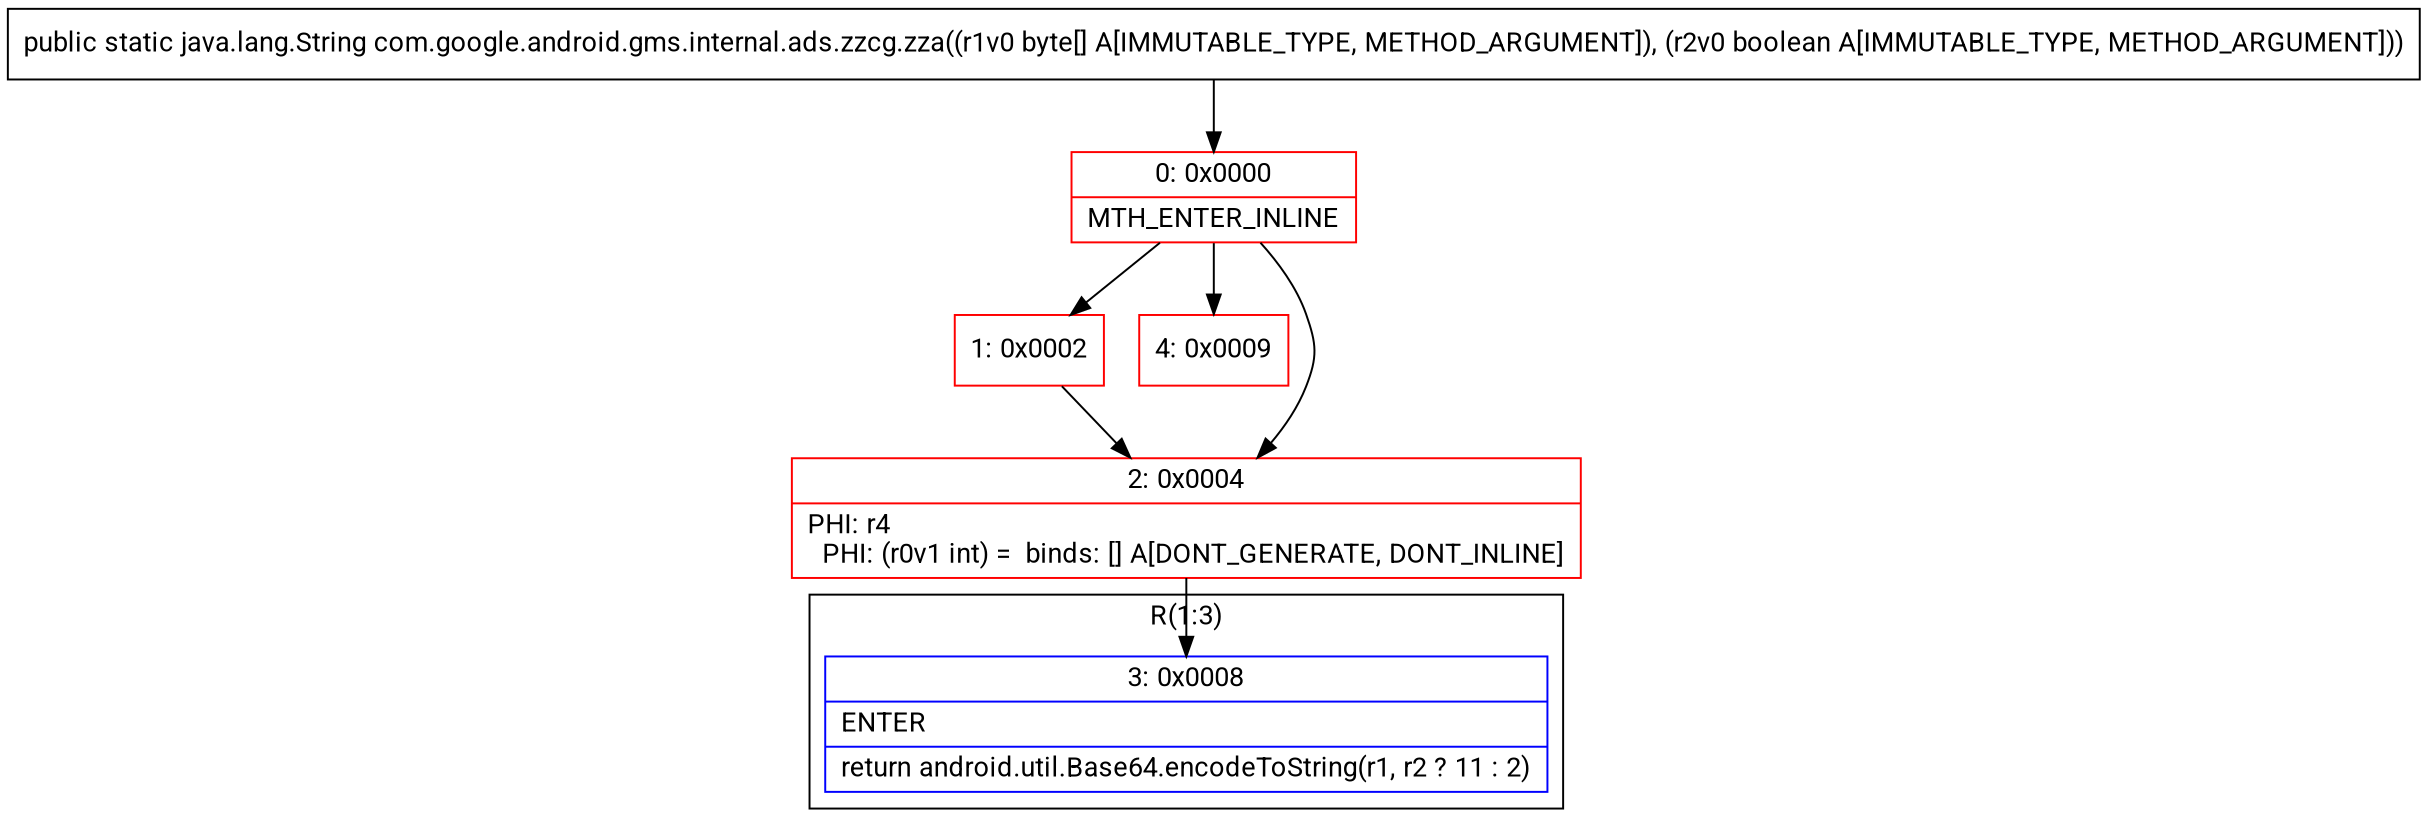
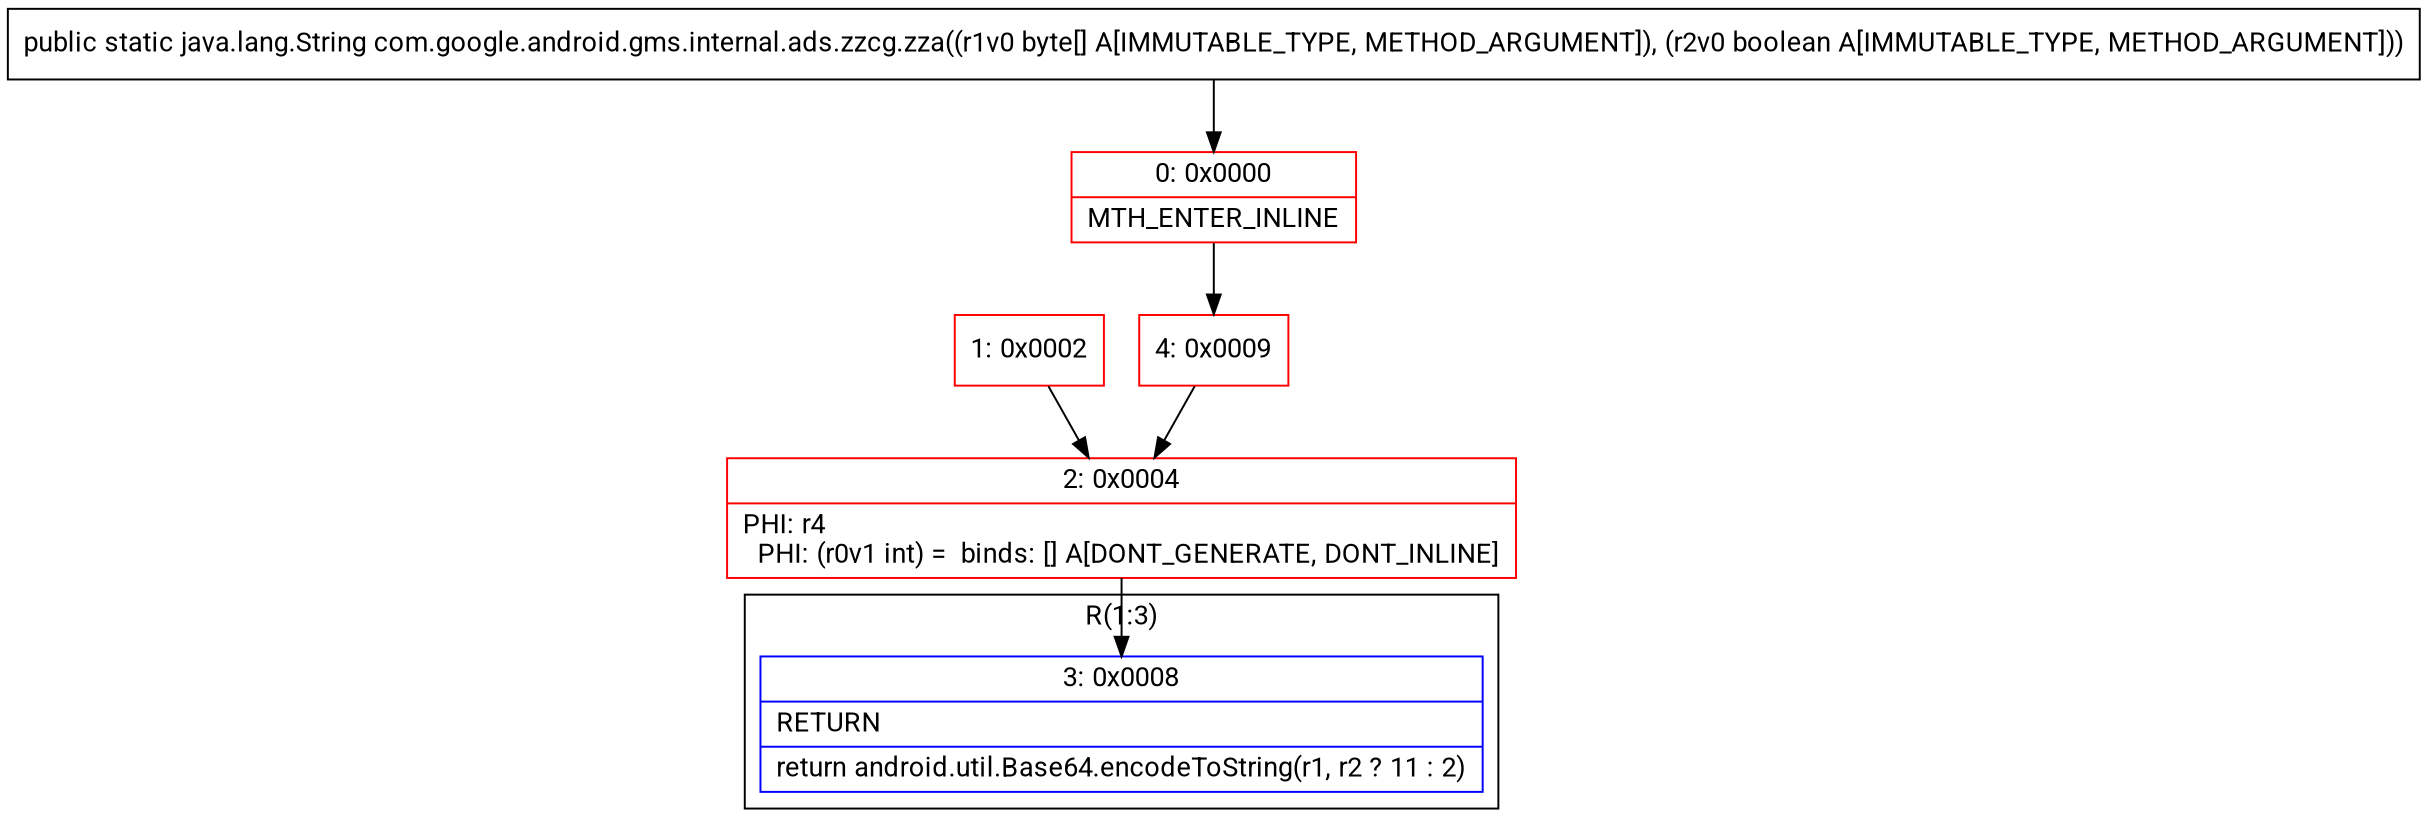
(1123, 273) -> none
(1314, 341) -> (1179, 413)
(884, 723) -> (829, 723)
